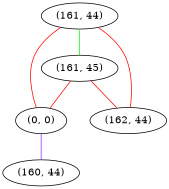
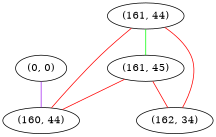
(32, 62) -> (90, 66)
(60, 95) -> (93, 94)
(128, 121) -> (175, 121)
